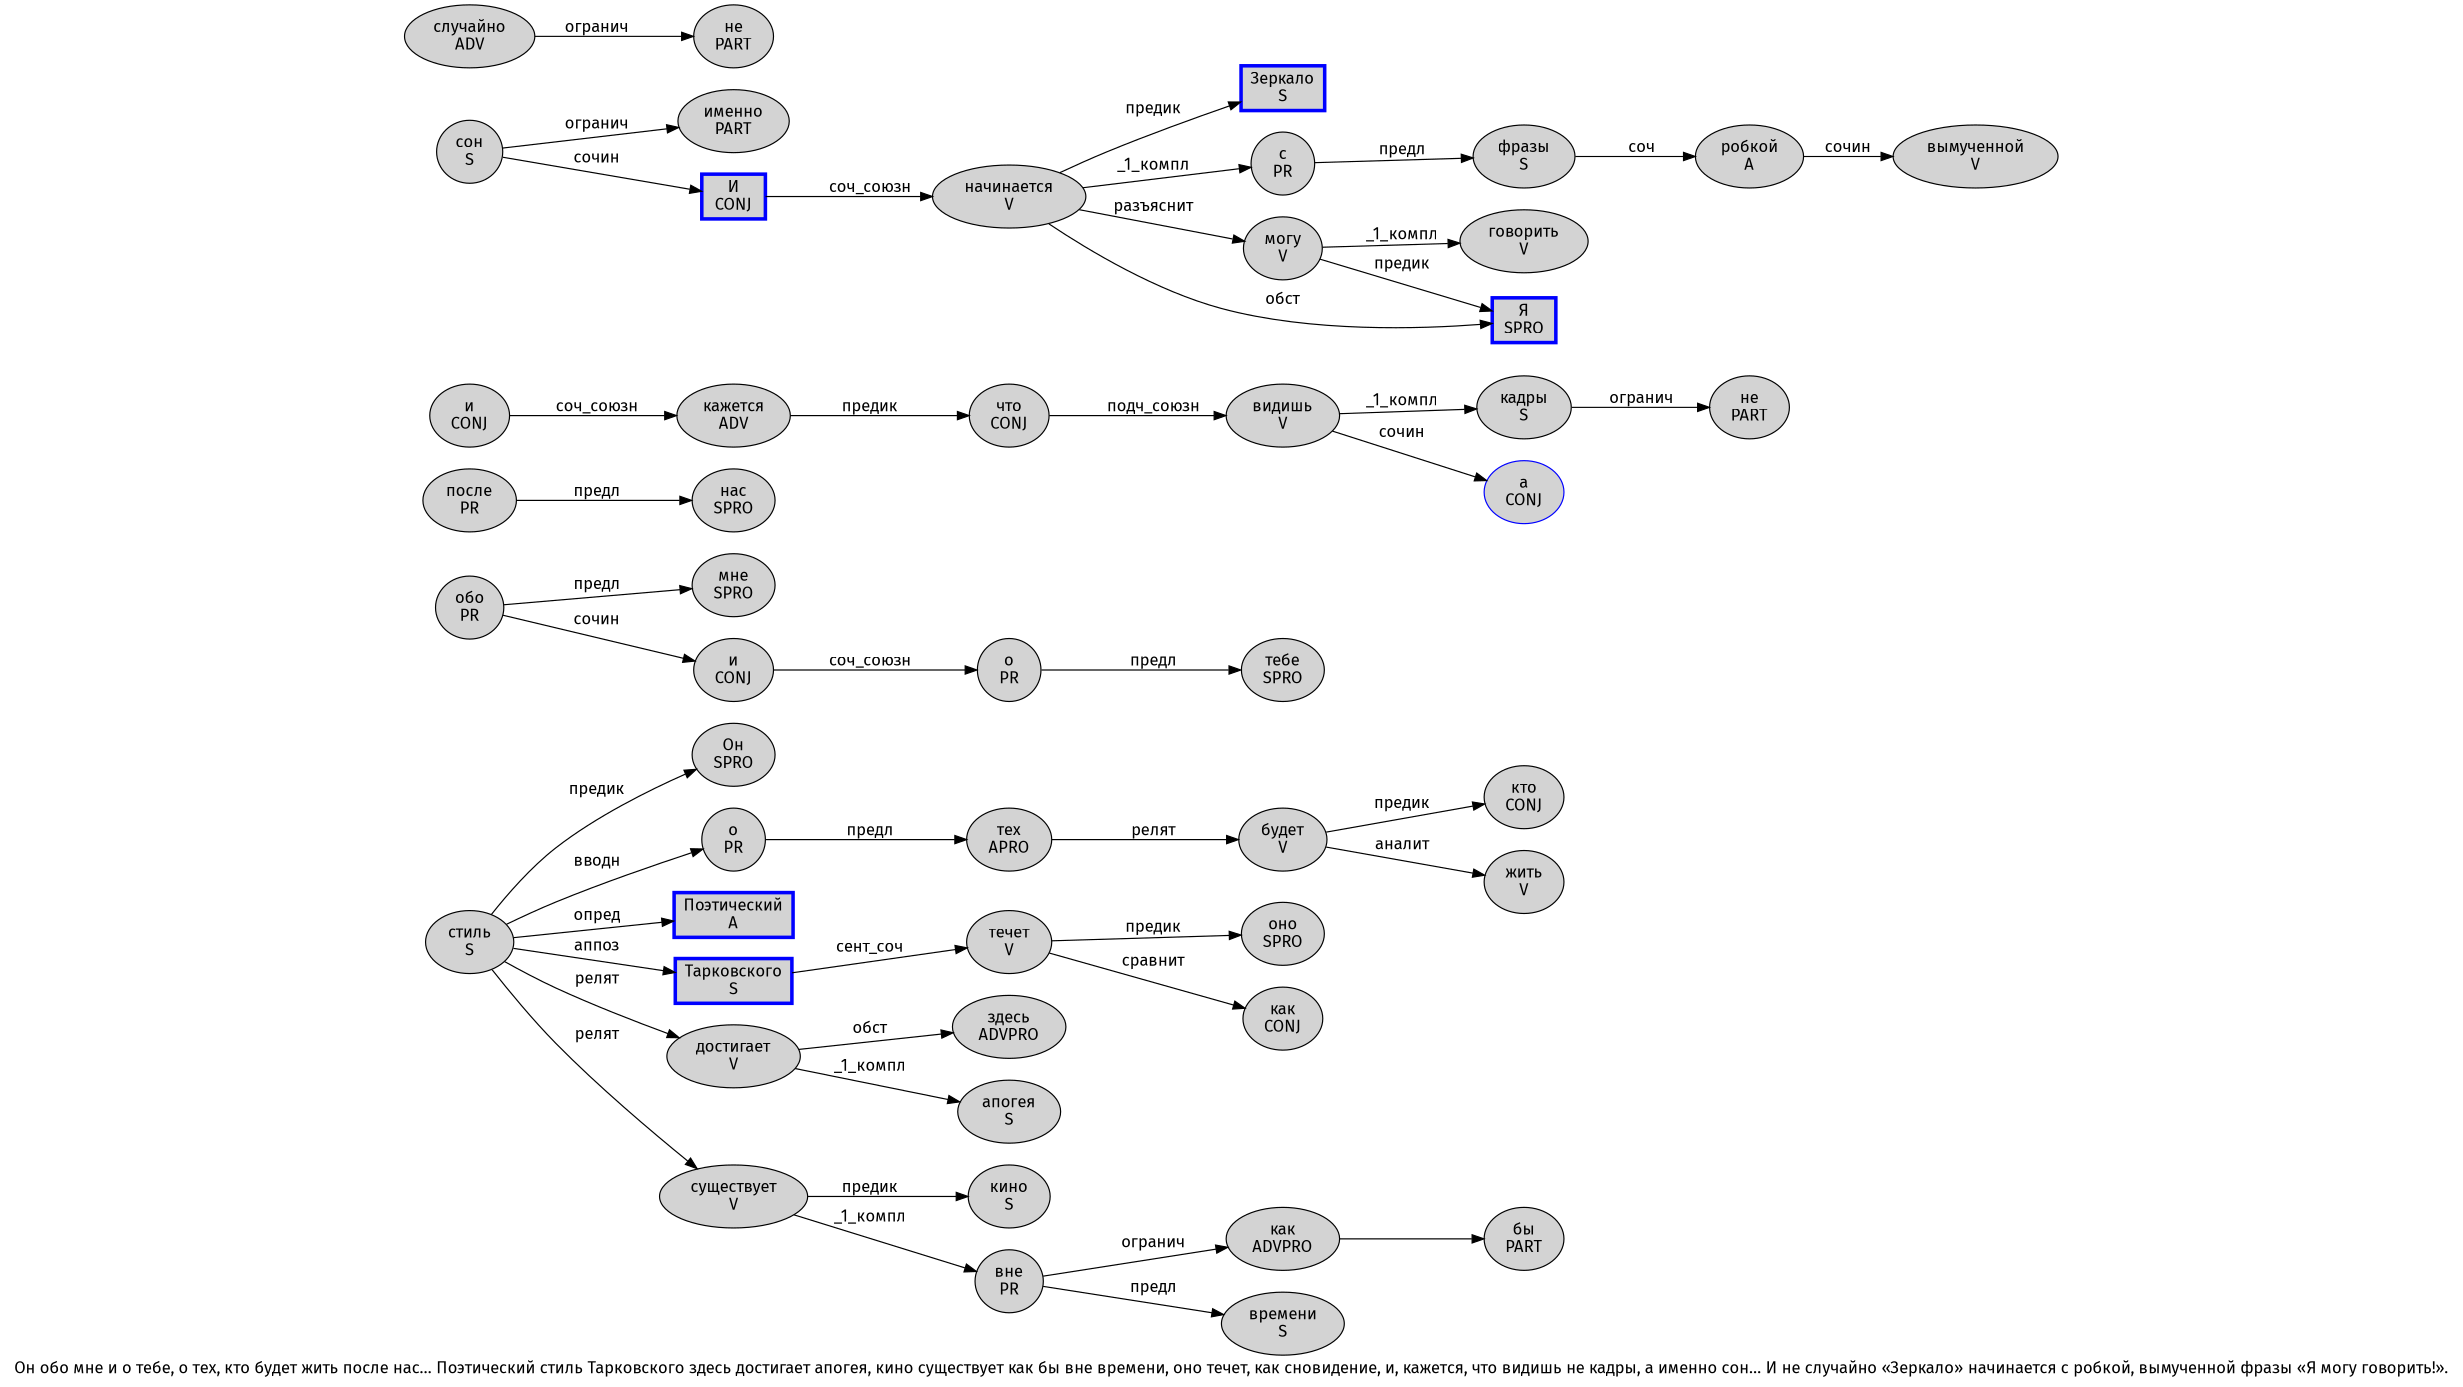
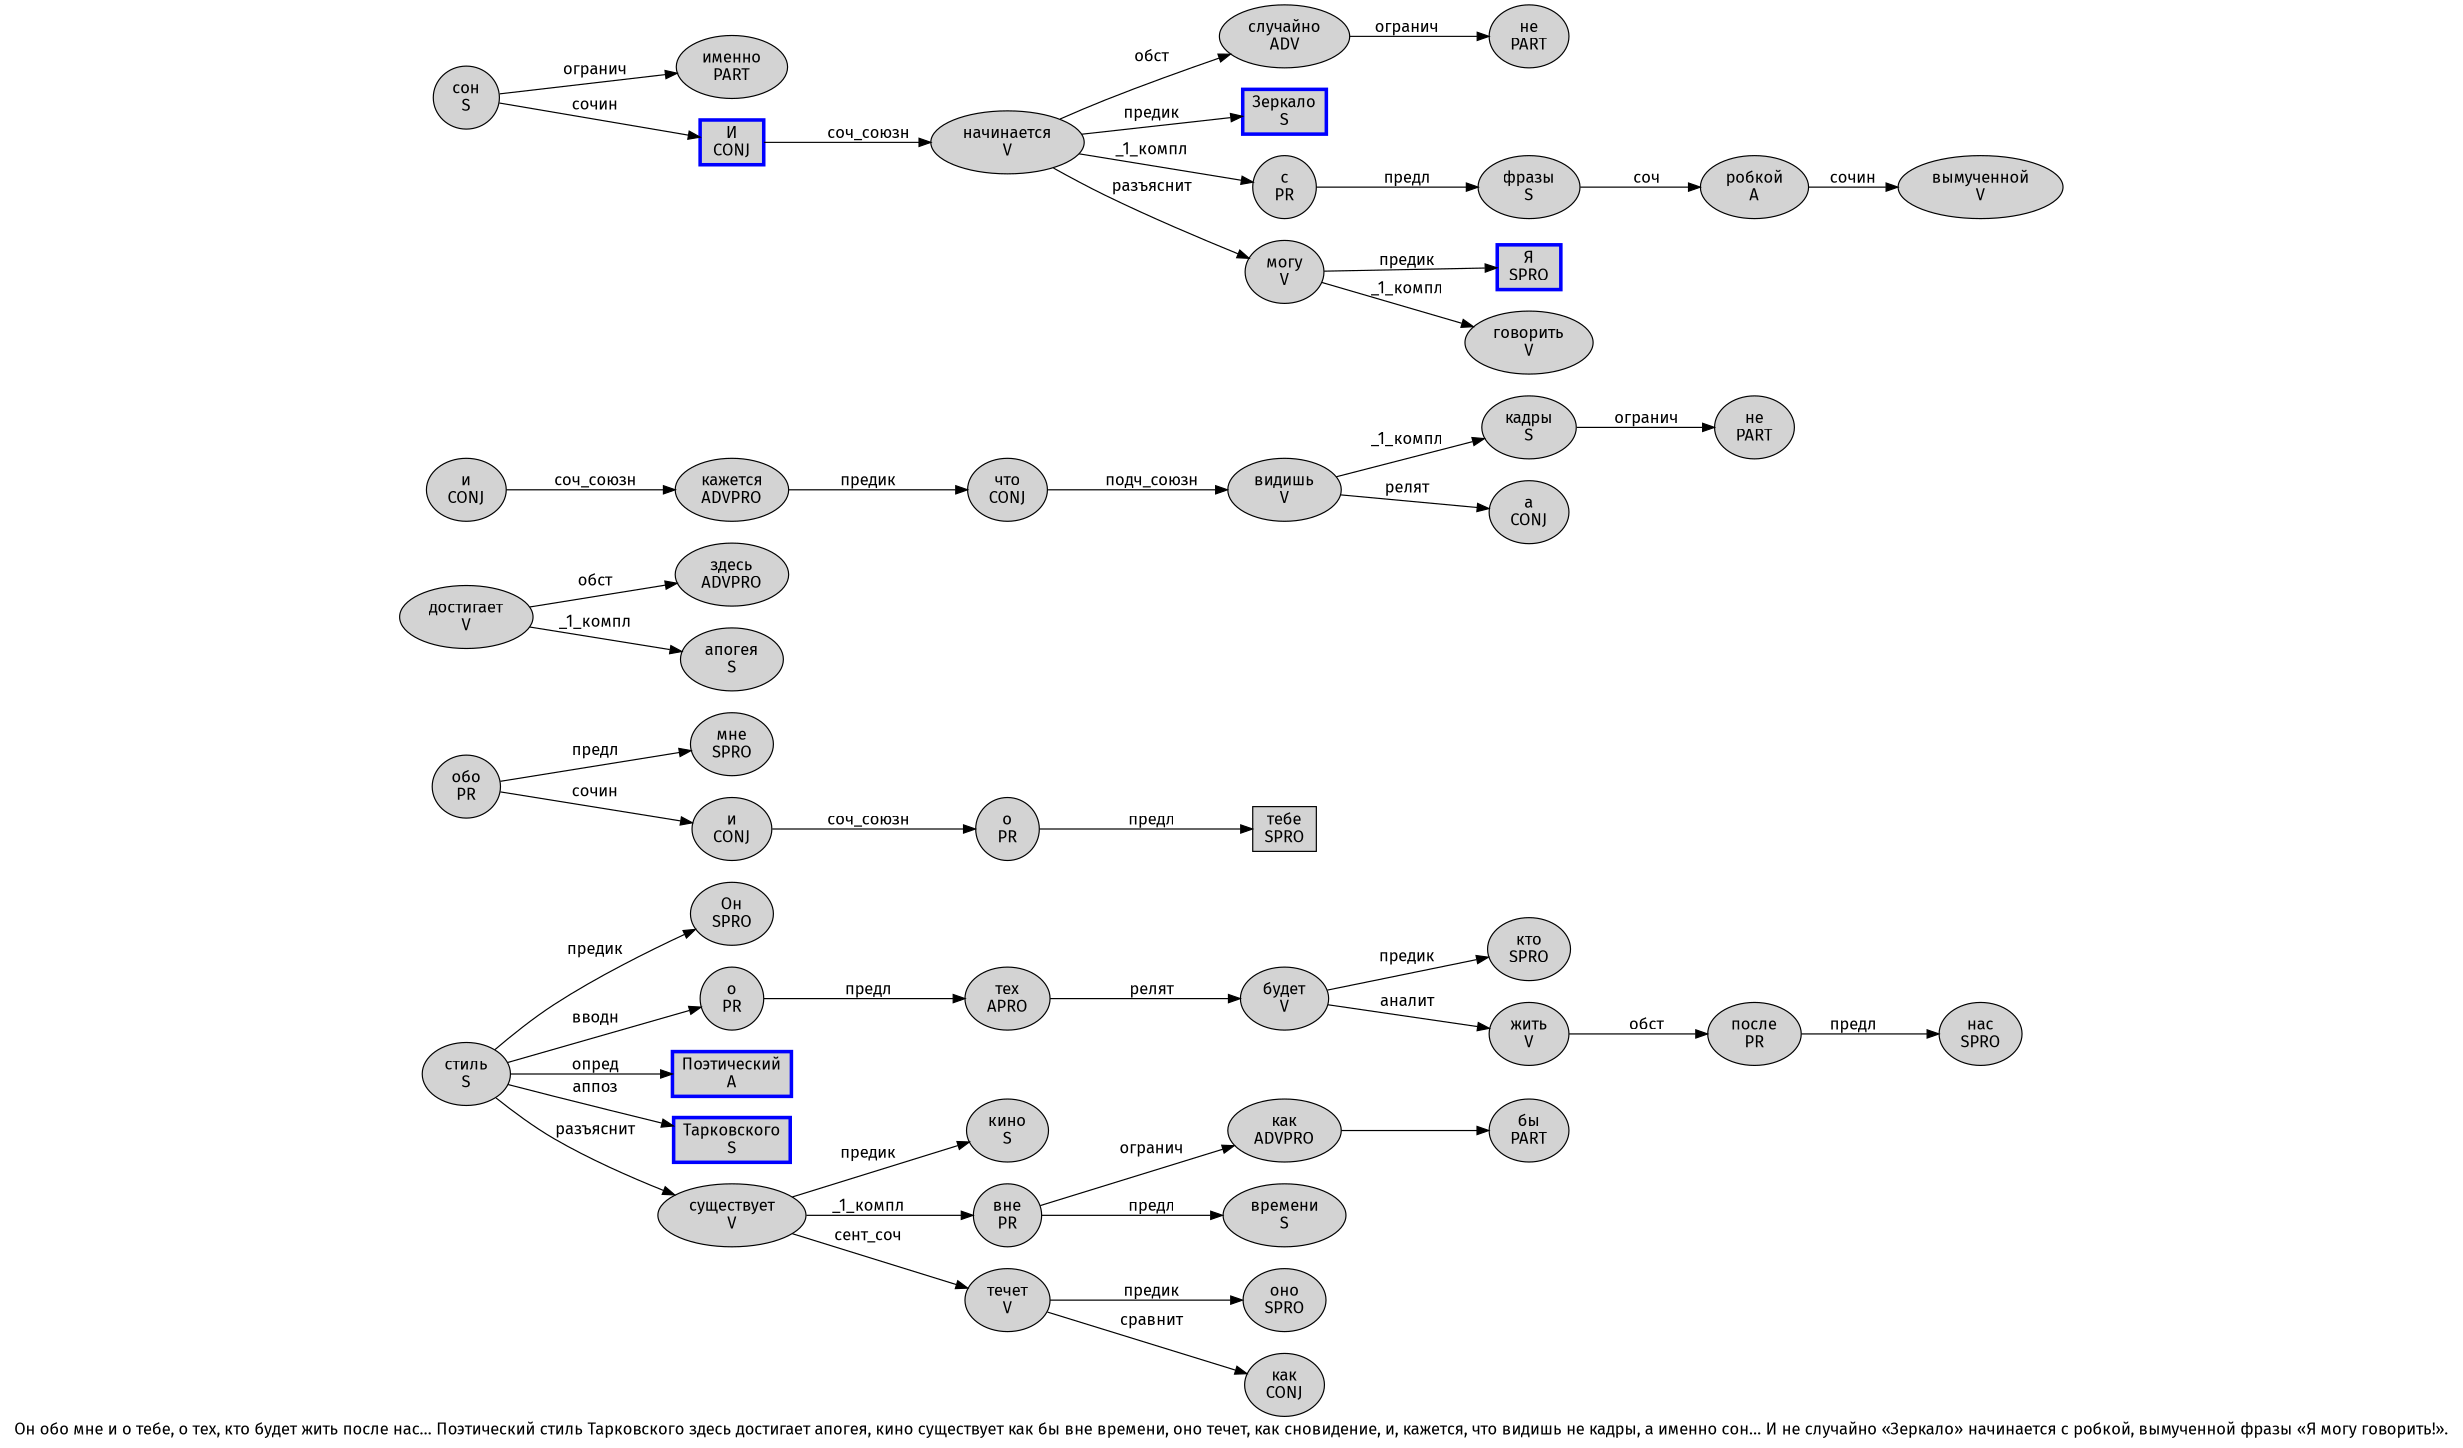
(1254, 316) -> (1139, 87)
(734, 416) -> (732, 490)
(1402, 433) -> (1407, 488)
(1524, 492) -> (1529, 512)
(1283, 670) -> (1284, 829)
(1524, 797) -> (1529, 949)
(874, 961) -> (874, 1259)
(585, 1001) -> none
(597, 1034) -> (595, 1130)
none -> (1632, 1034)
